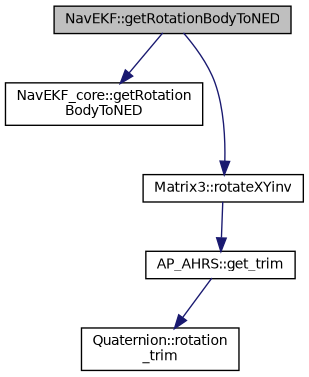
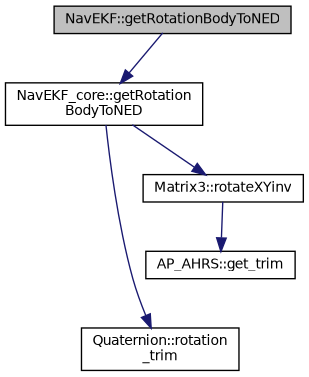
(218, 92) -> (163, 146)
(197, 298) -> (120, 221)
